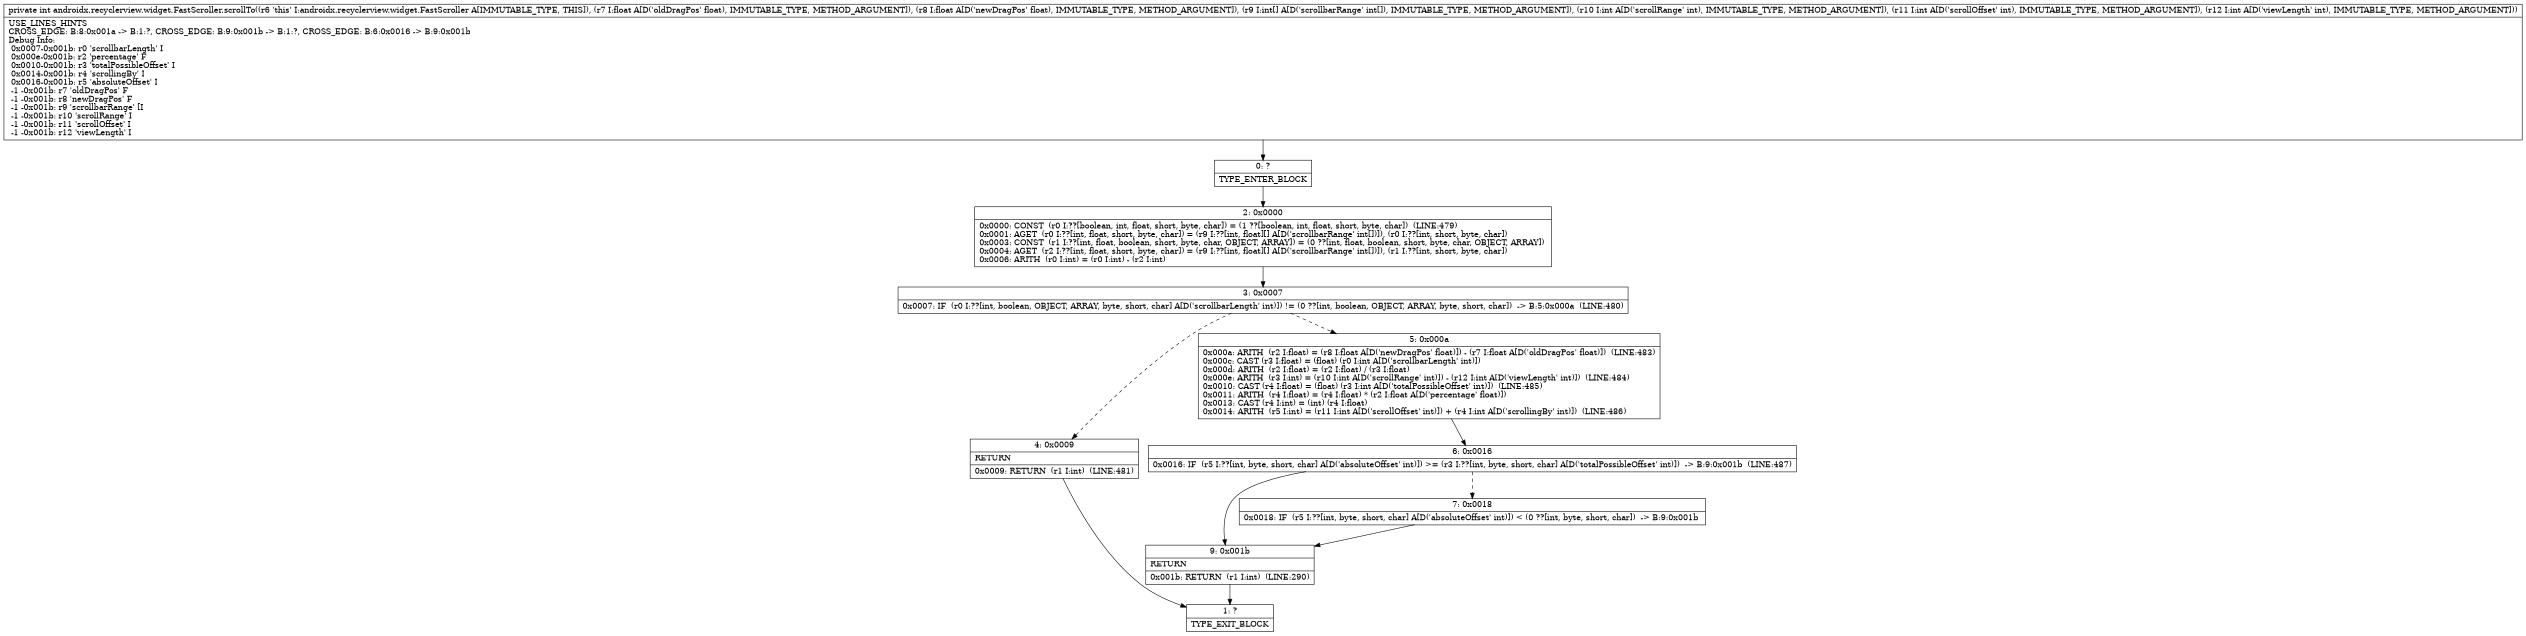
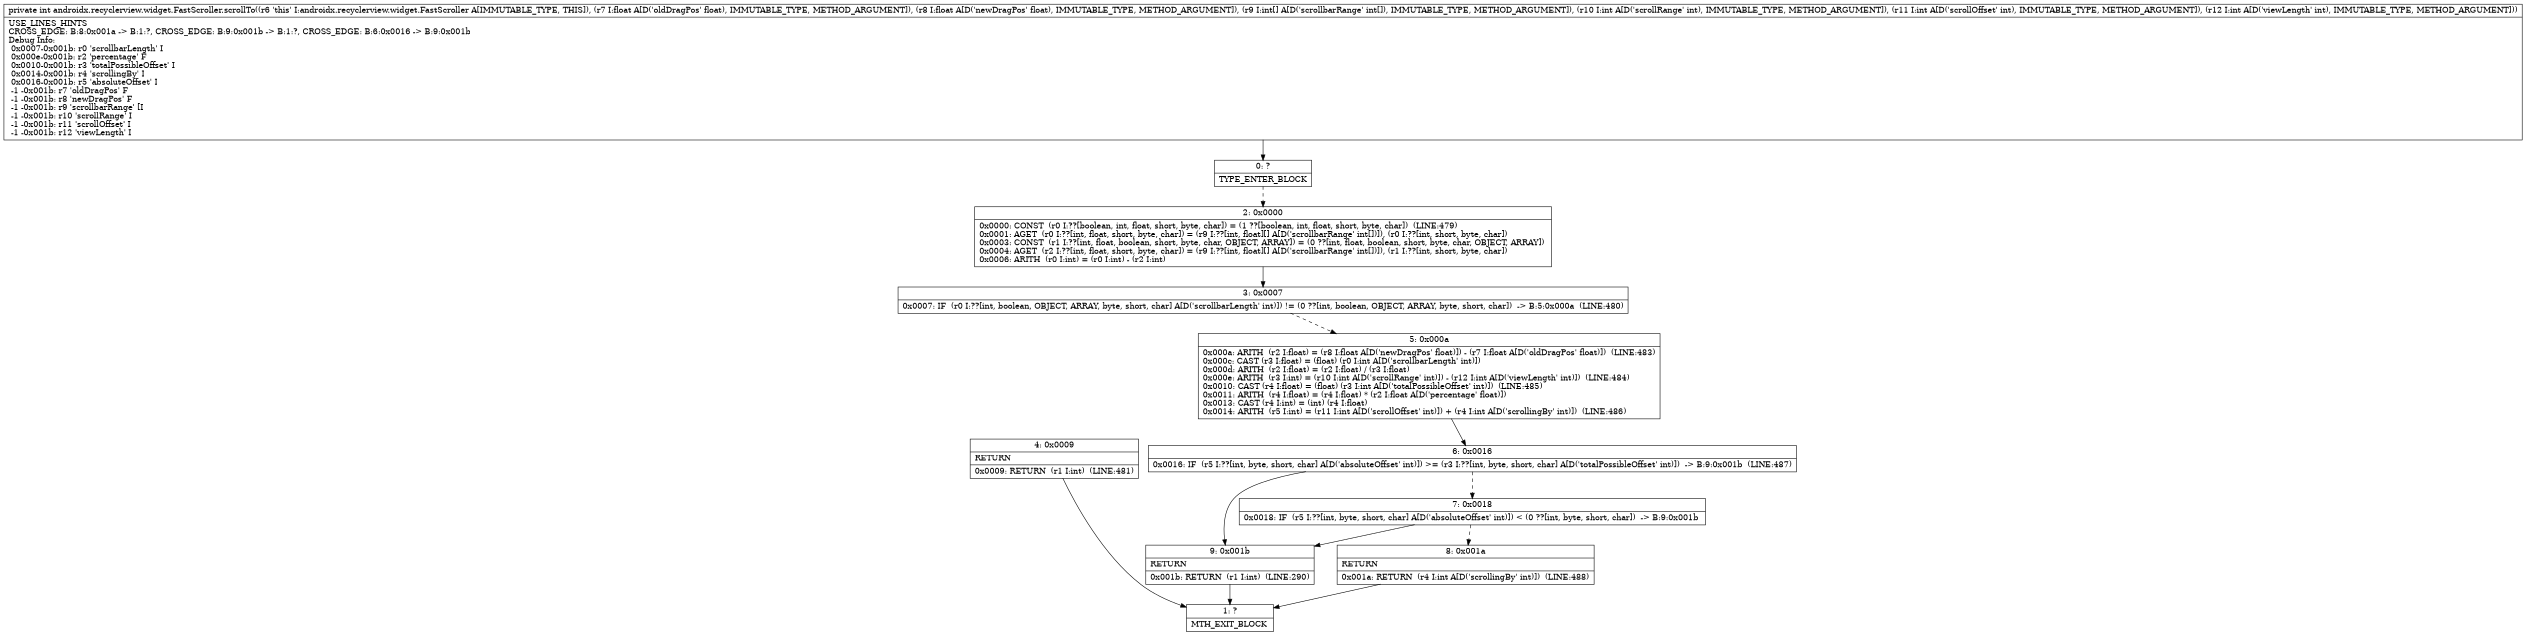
(1263, 194) -> (1263, 194)
(1148, 367) -> none
none -> (1466, 565)
(1230, 625) -> (1229, 625)
